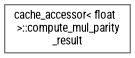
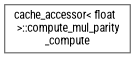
(67, 29) -> (67, 29)
